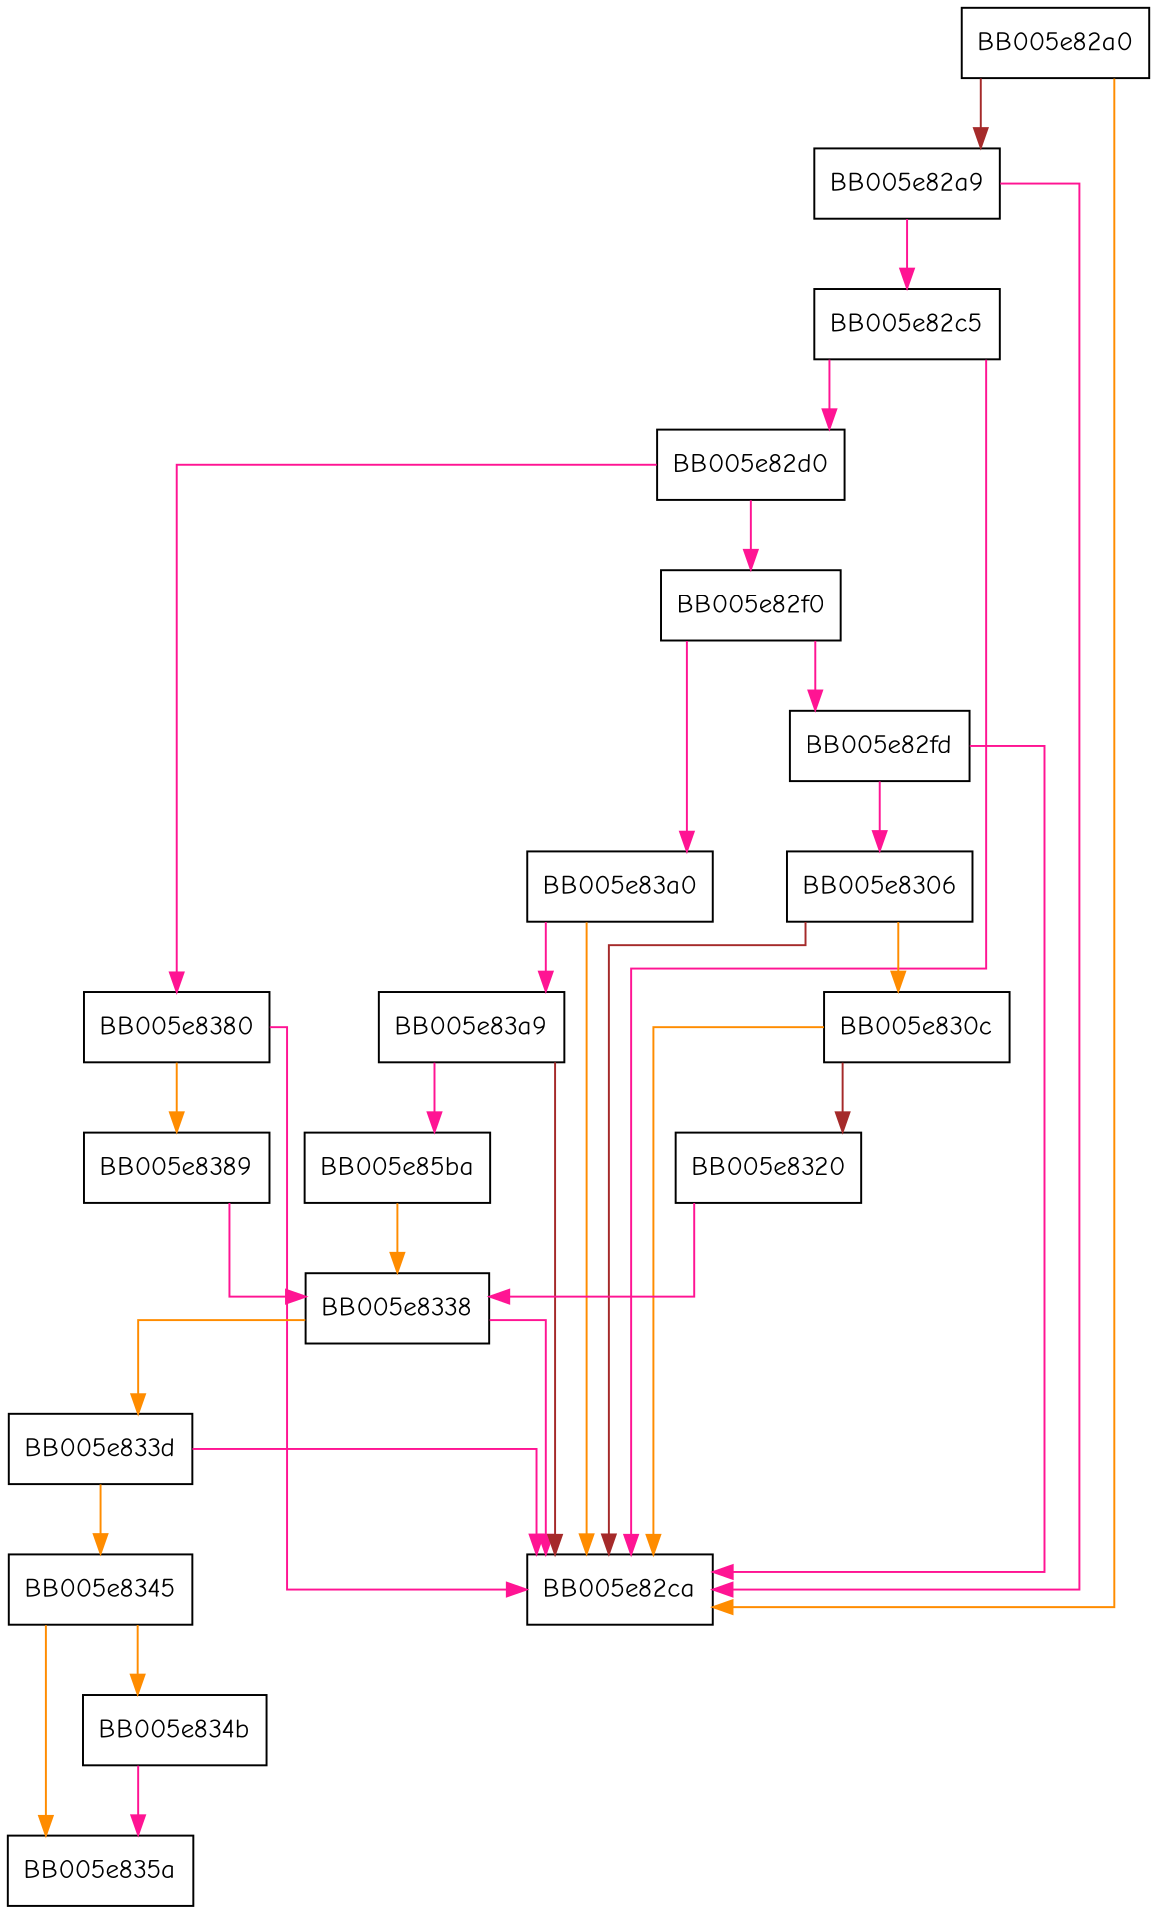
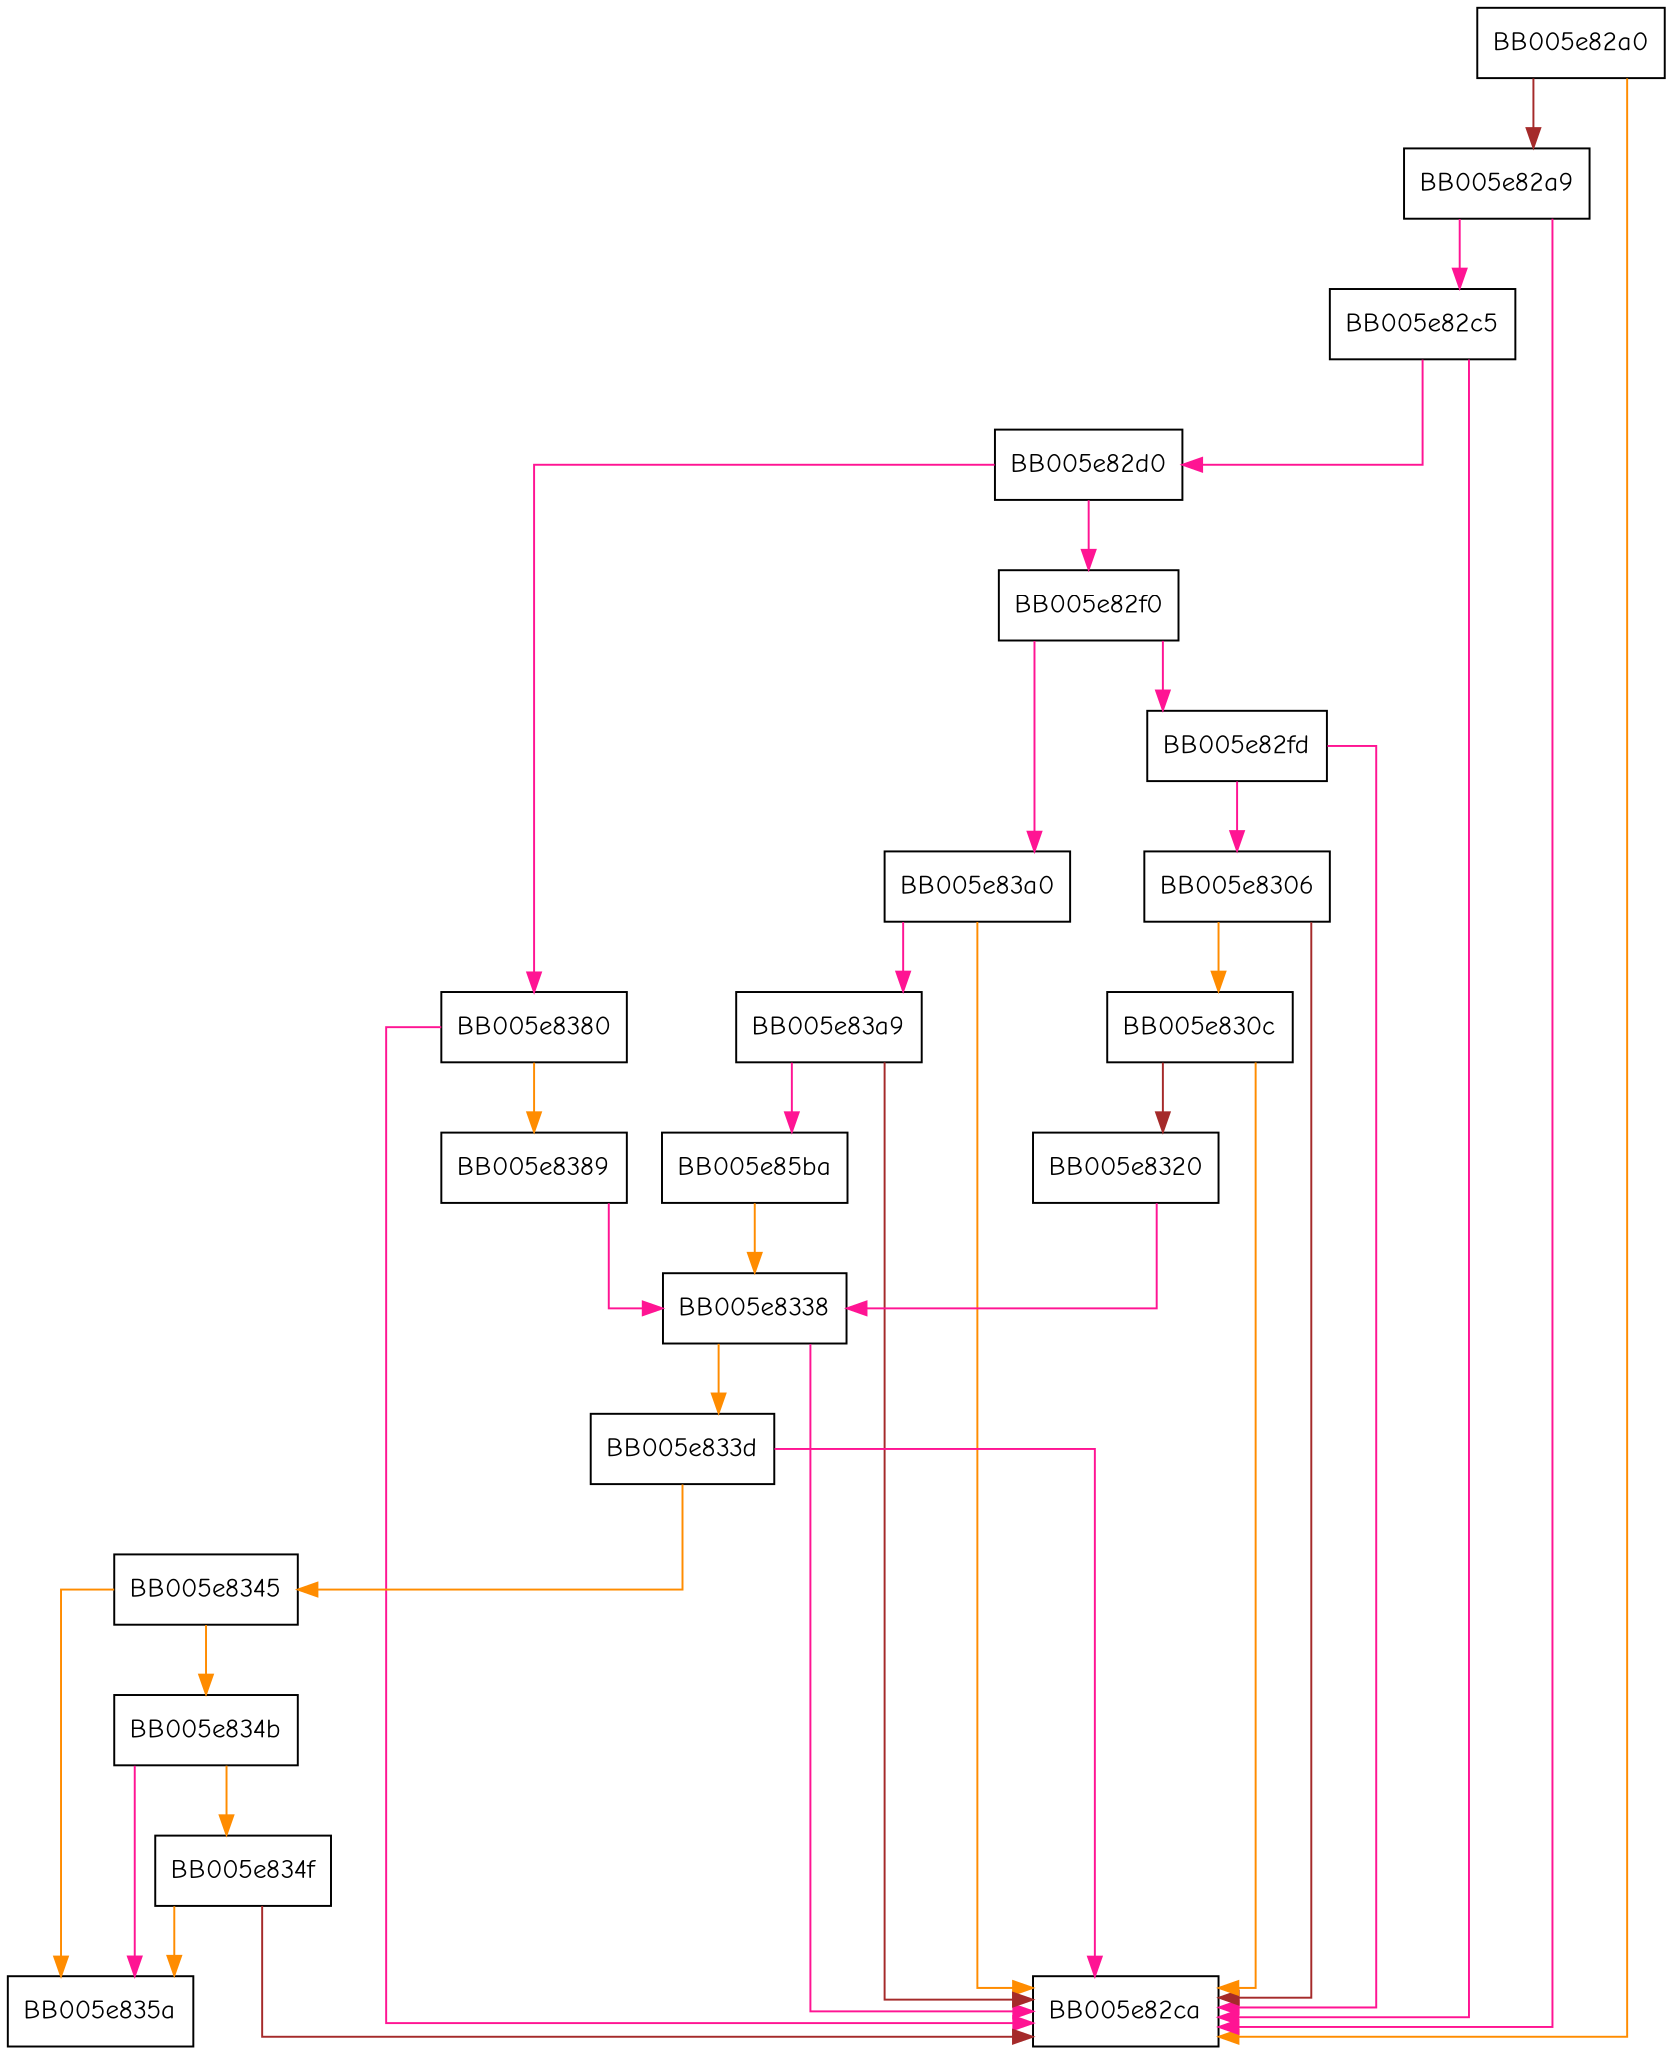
none -> (243, 1871)
